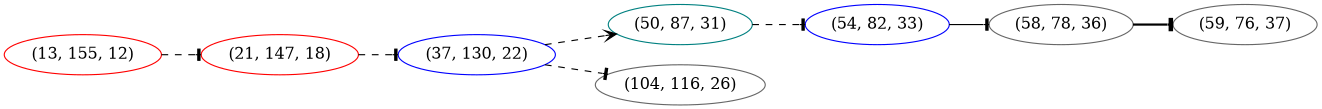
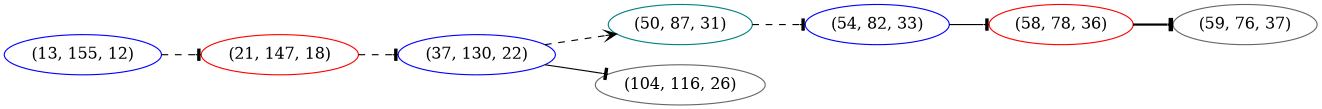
(1061, 25) -> (1061, 25)
(83, 55) -> (83, 55)
(574, 69) -> (574, 69)
